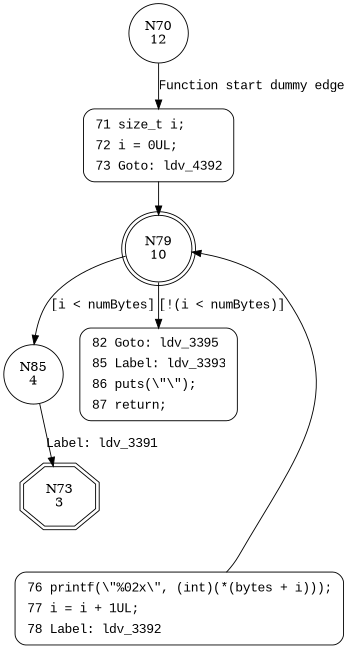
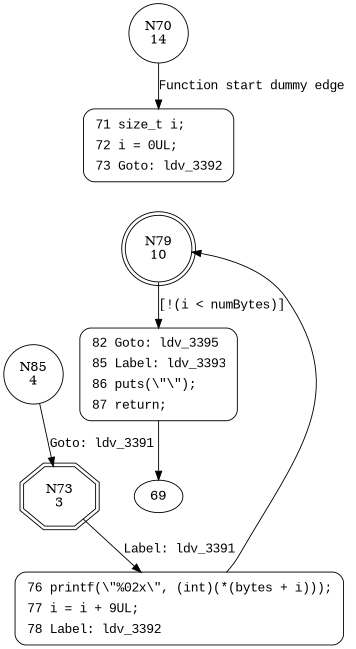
(159, 33) -> (159, 33)
(170, 166) -> (170, 166)
(159, 194) -> none
(68, 282) -> none
(102, 444) -> (102, 444)
none -> (159, 496)
none -> (109, 543)
(95, 609) -> (95, 609)
